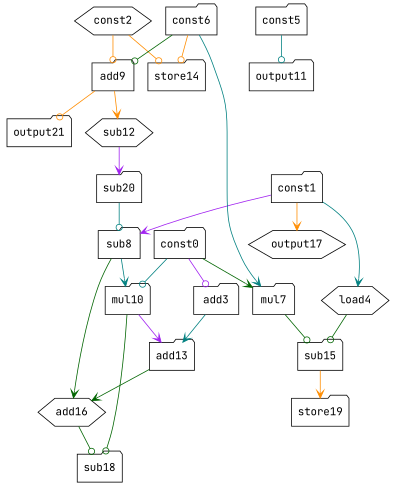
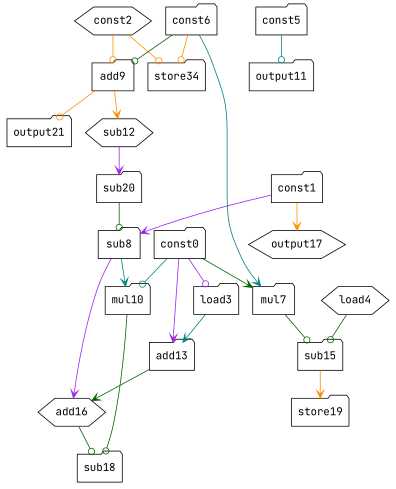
(177, 77) -> (177, 77)
(119, 214) -> (119, 214)
(354, 234) -> none
(216, 300) -> (216, 300)
(88, 323) -> (88, 323)
(147, 325) -> (176, 296)
